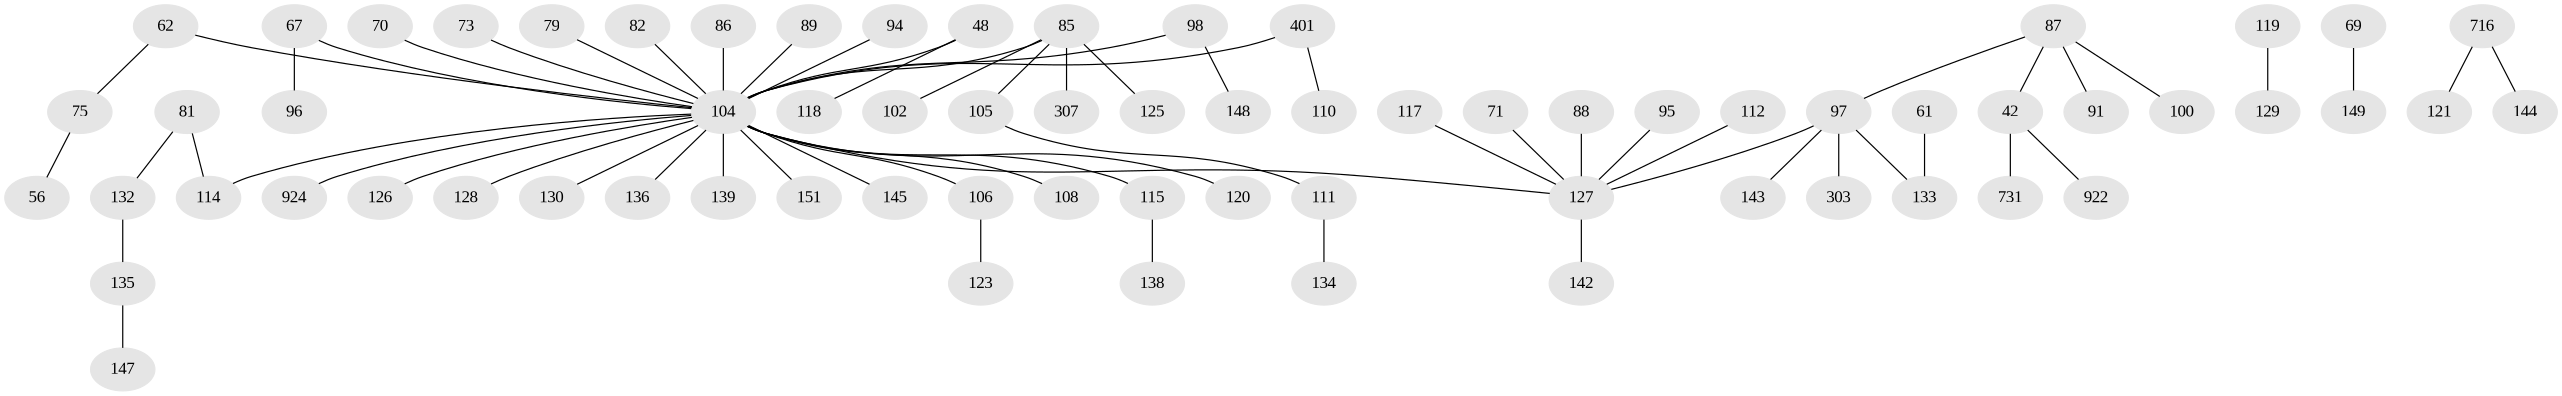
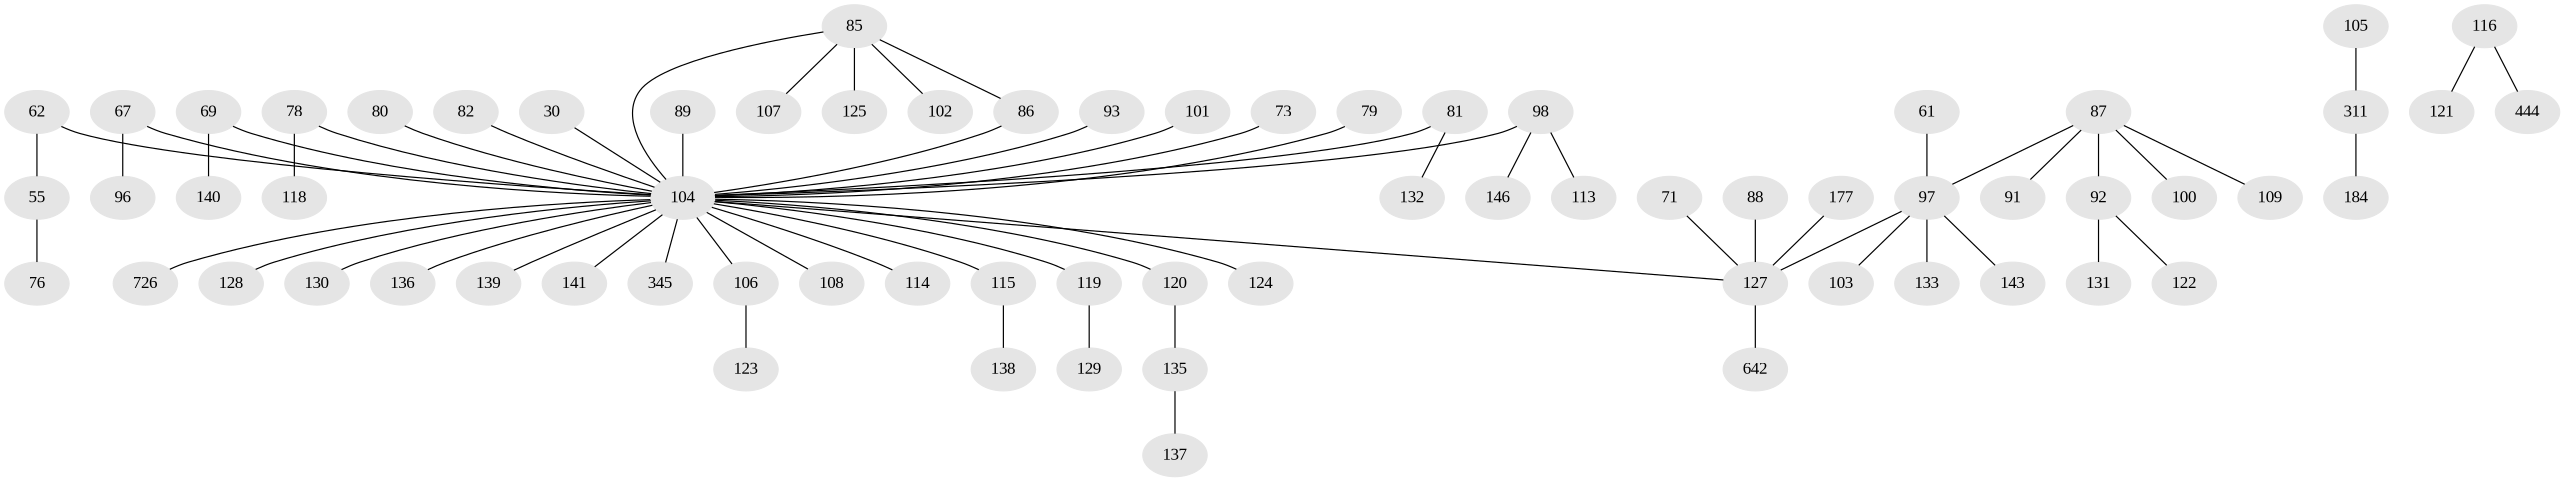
(380, 26) -> (552, 112)
(895, 26) -> (1112, 112)
(981, 26) -> (294, 112)
(1302, 26) -> (1198, 112)
(2482, 26) -> (2485, 26)
(1021, 71) -> (940, 69)
(80, 112) -> (37, 198)
none -> (380, 112)
(1067, 112) -> (769, 112)
(1238, 112) -> (1498, 198)
(1324, 112) -> none
(1410, 112) -> (1841, 198)
(1667, 112) -> none
(1753, 112) -> none
(2010, 112) -> (2099, 198)
(2354, 112) -> (209, 198)
(2525, 112) -> (2528, 112)
(198, 155) -> (1254, 159)
(1925, 155) -> (1927, 155)
none -> (408, 169)
(37, 198) -> (37, 284)
(294, 198) -> (1261, 284)
(380, 198) -> (145, 284)
(809, 198) -> (574, 284)
(895, 198) -> (660, 284)
(1324, 198) -> (2356, 112)
none -> (1584, 198)
(1839, 198) -> (1841, 284)
(2010, 198) -> (2099, 284)
(2096, 198) -> (2184, 284)
none -> (2270, 198)
none -> (892, 226)
(123, 241) -> (1175, 327)
(1324, 284) -> (2356, 198)
(1581, 284) -> (1755, 369)
(123, 369) -> (1175, 455)
